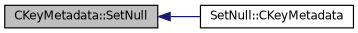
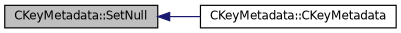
(277, 17) -> (298, 17)
